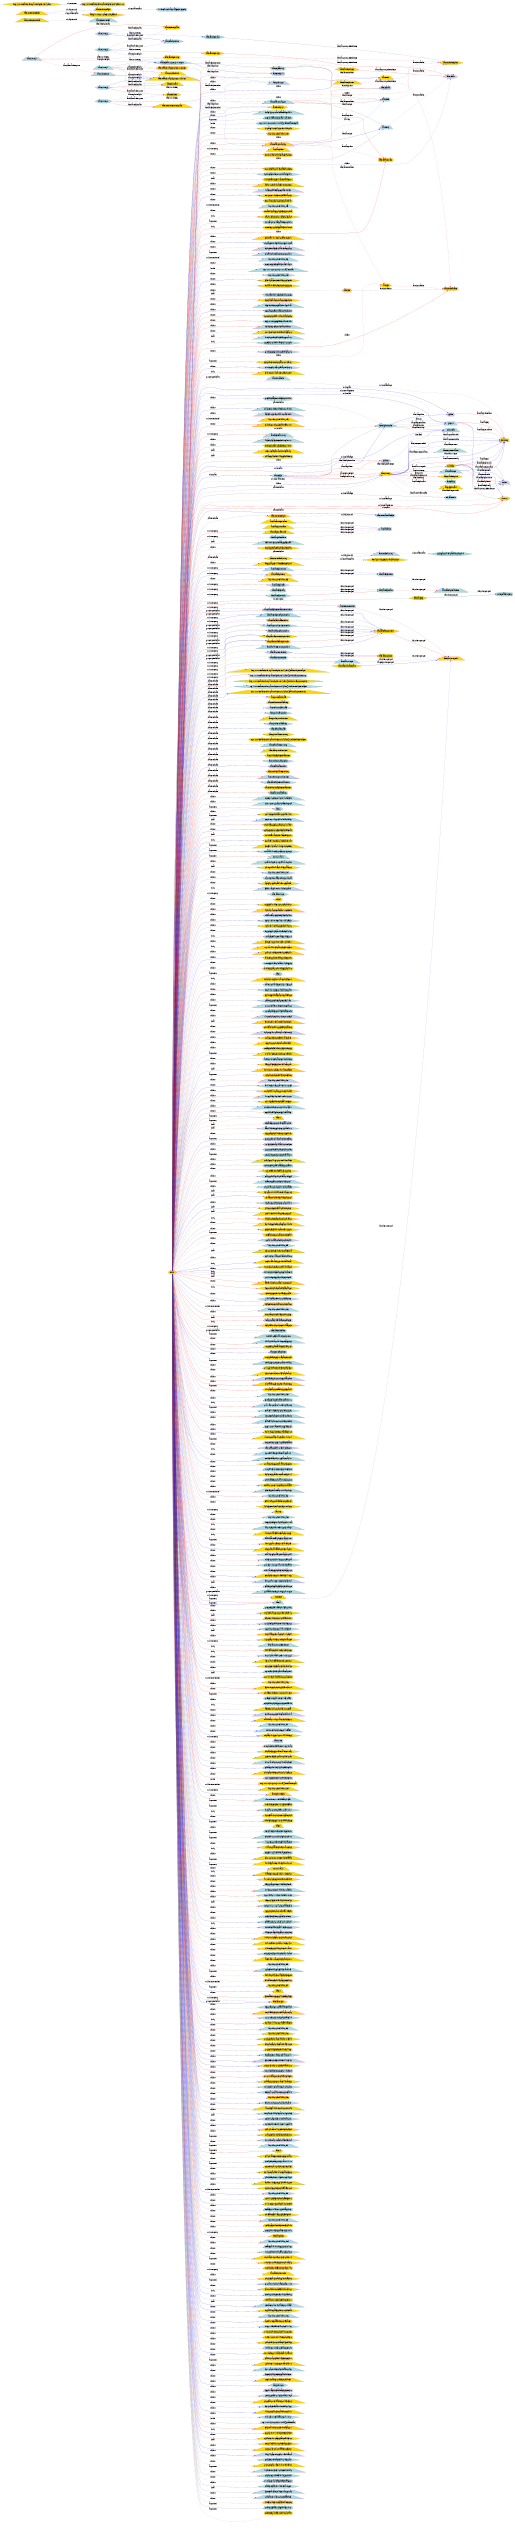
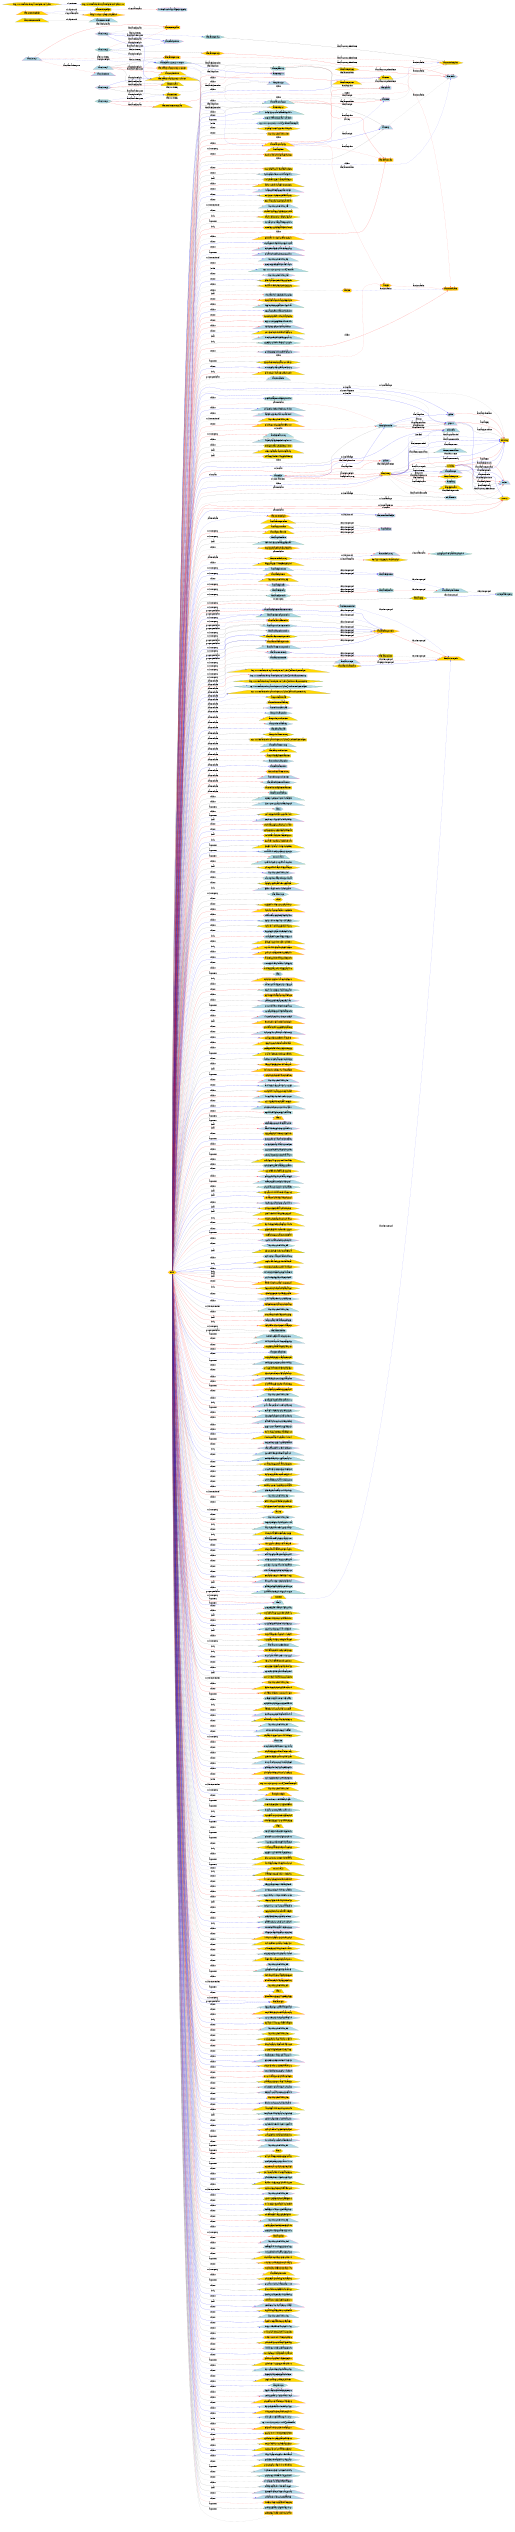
(134, 76) -> (144, 49)
(278, 2449) -> (278, 2449)
